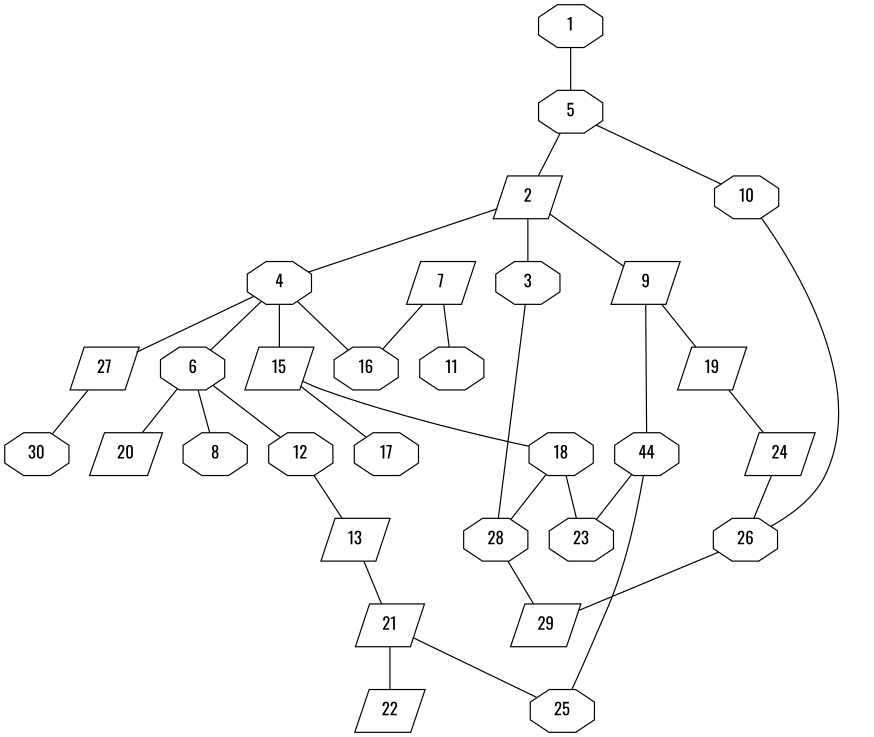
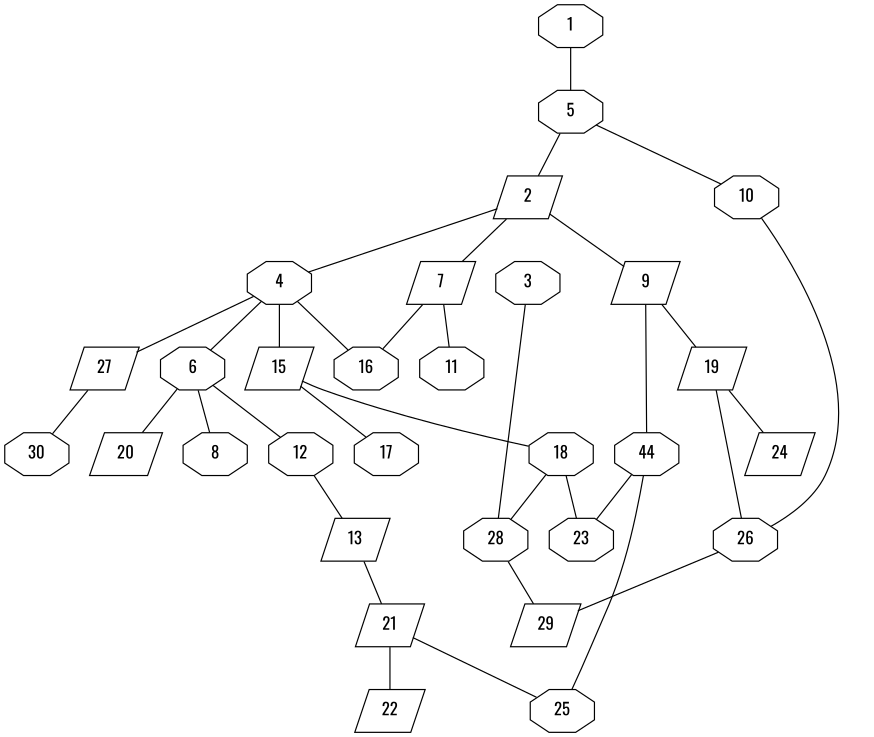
(528, 240) -> (484, 240)
(763, 497) -> (729, 454)
